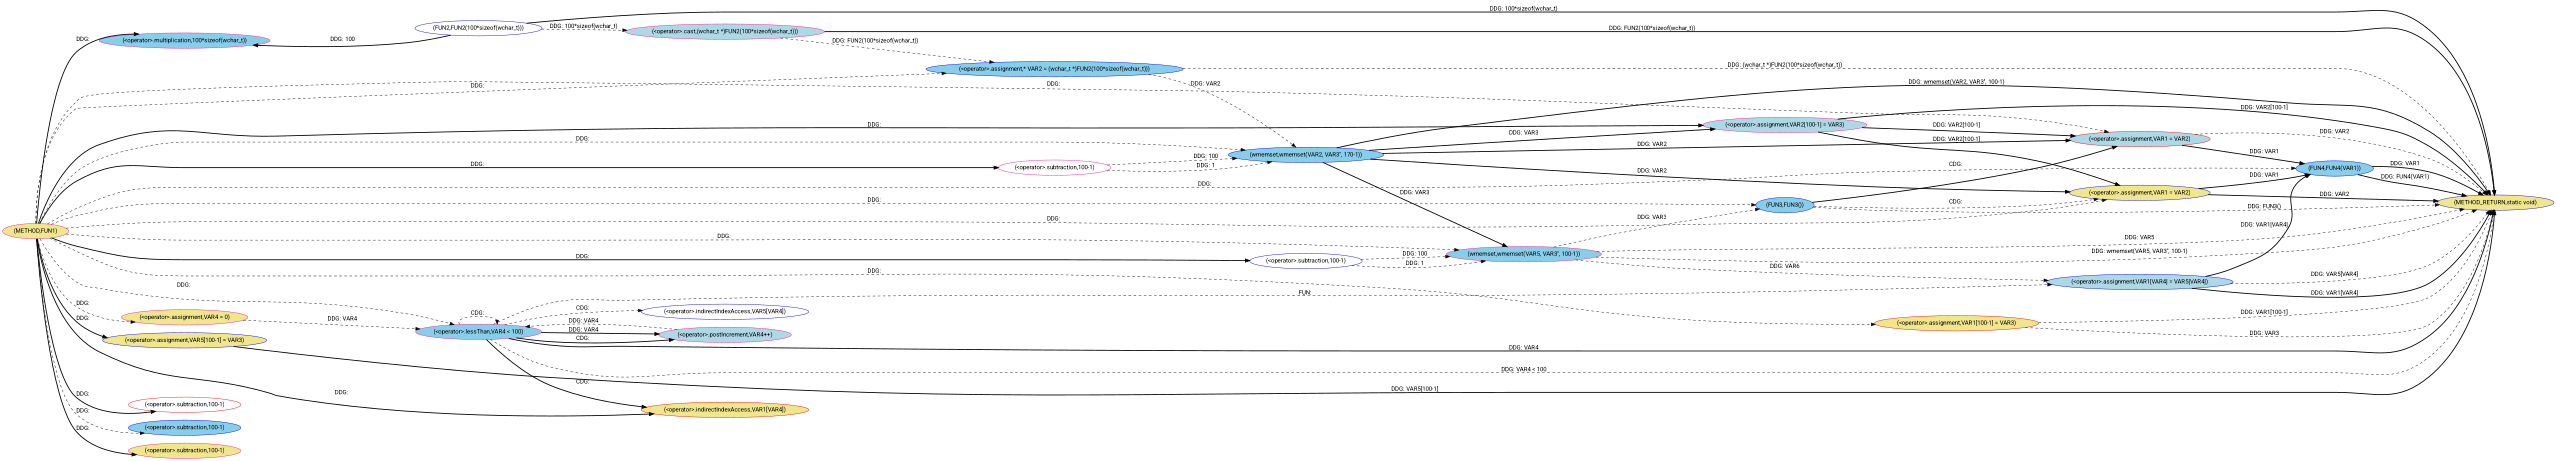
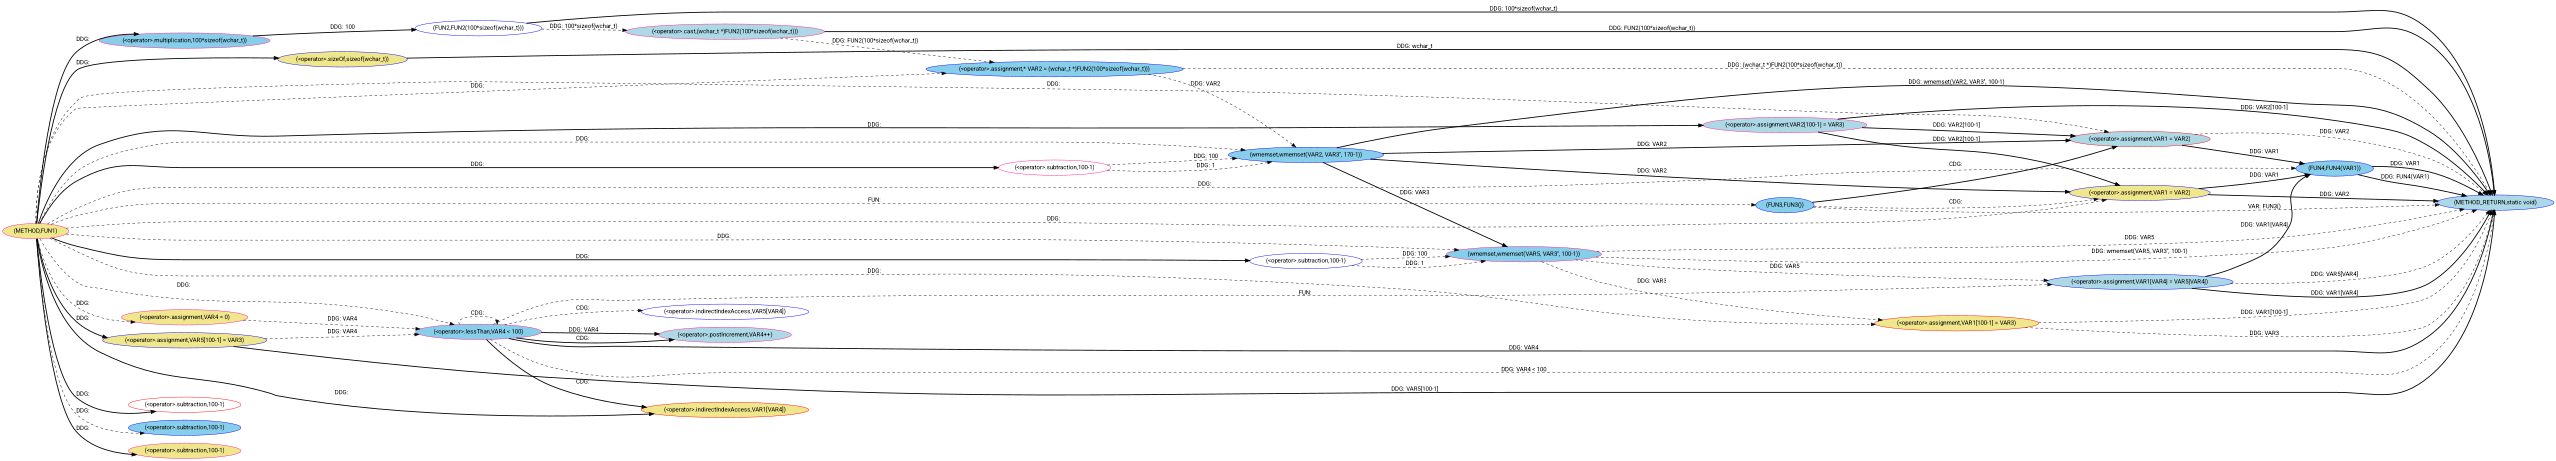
(355, 46) -> (332, 32)
none -> (343, 59)
(1540, 140) -> none
(875, 200) -> (875, 200)
(2495, 203) -> (2495, 203)
(2265, 207) -> (2265, 207)
(1644, 228) -> (1708, 302)
(1785, 266) -> (1785, 266)
(604, 324) -> (340, 337)
